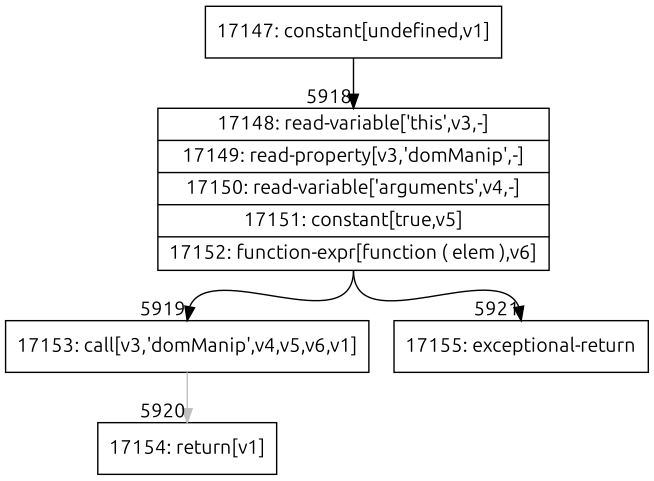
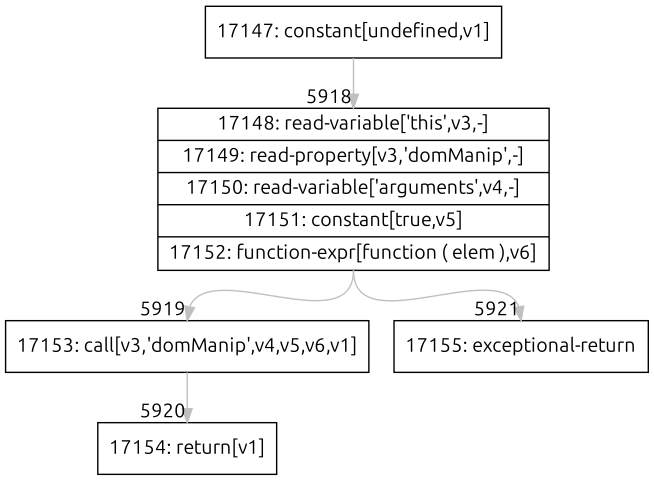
(353, 76) -> (353, 76)
(277, 297) -> (277, 297)
(430, 297) -> (430, 297)
